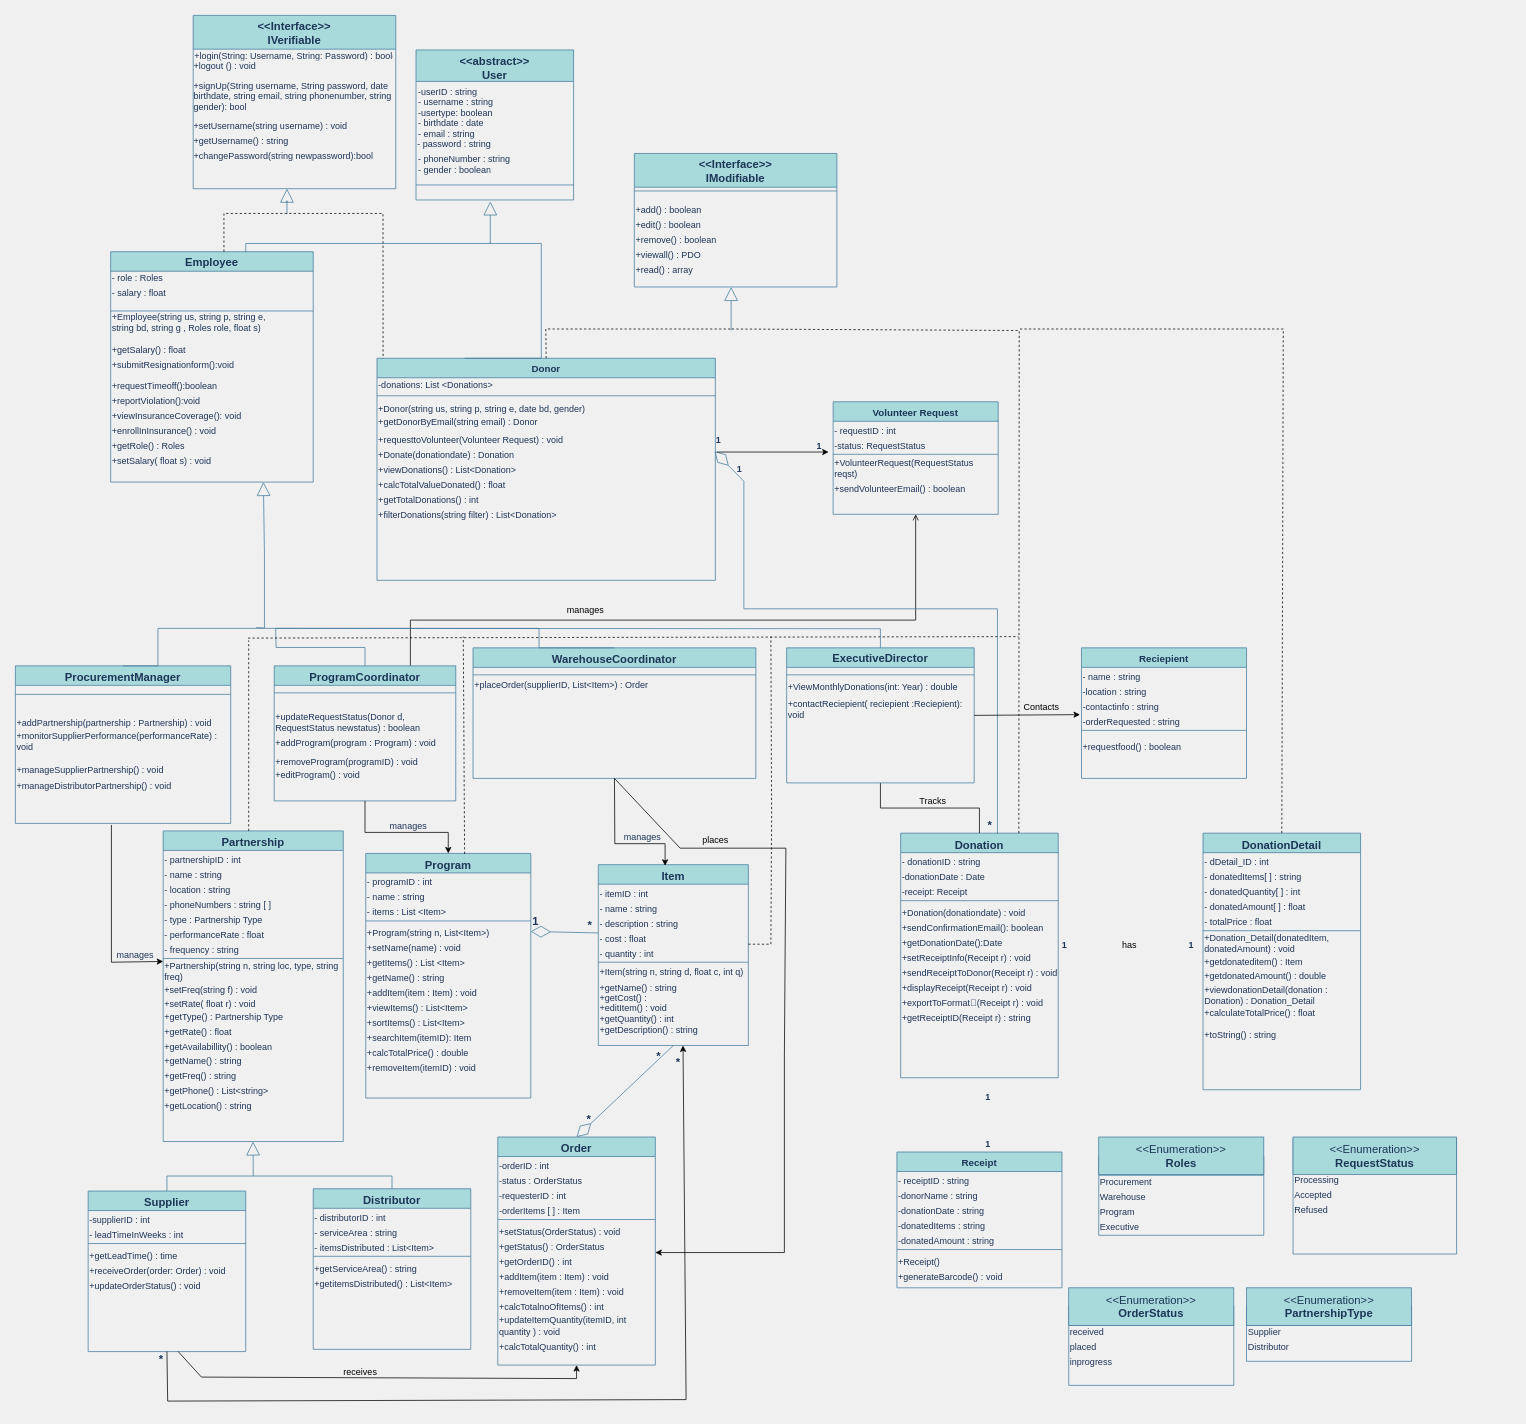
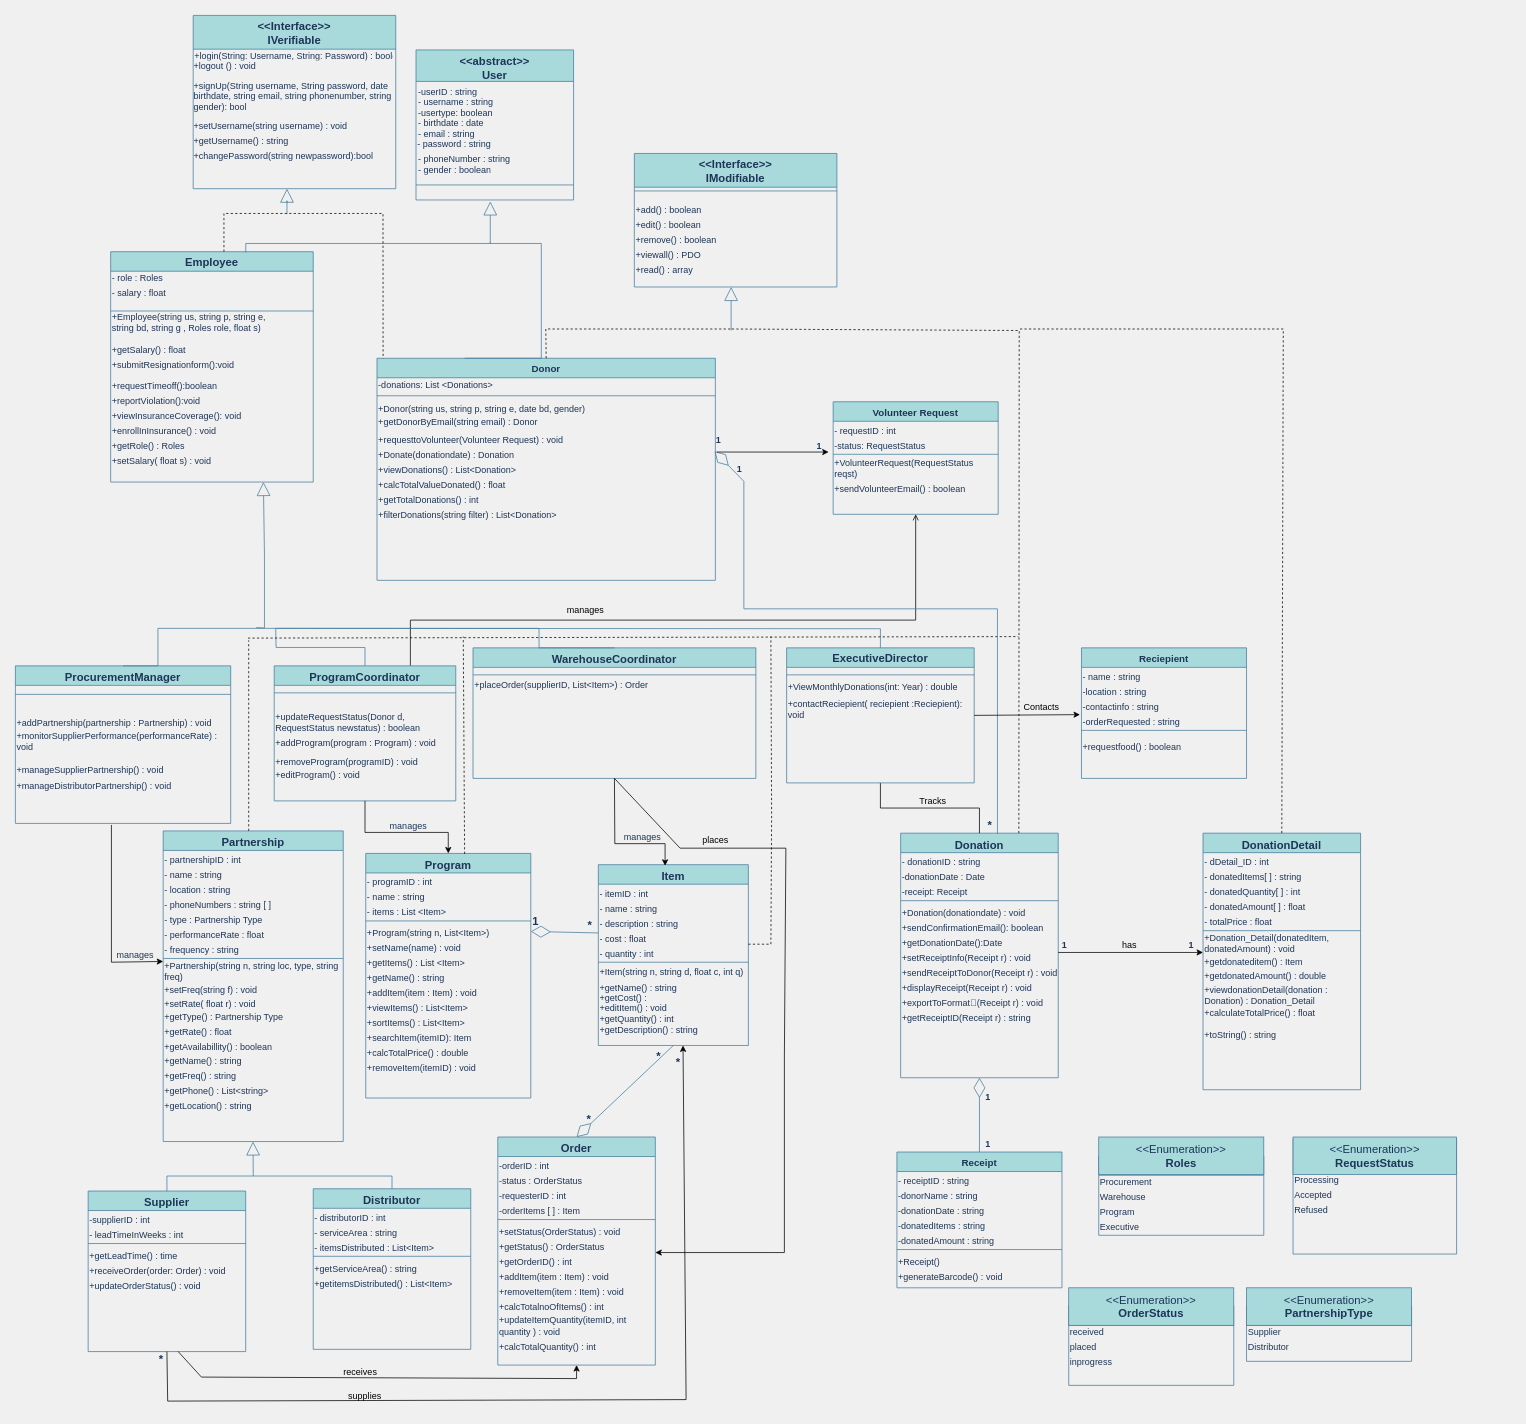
none -> (1128, 952)
none -> (979, 1124)
none -> (365, 1396)
